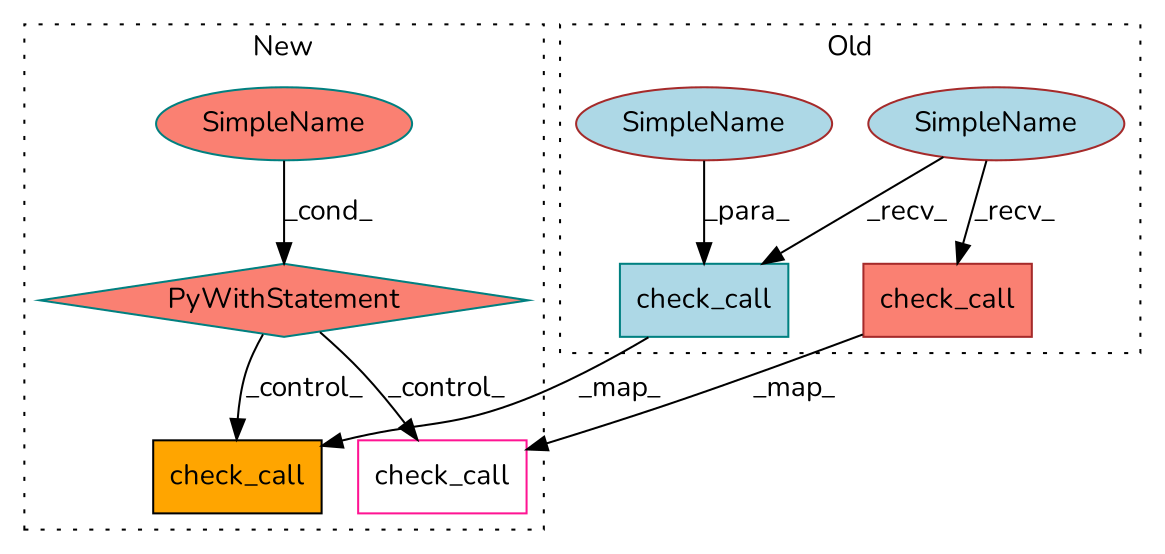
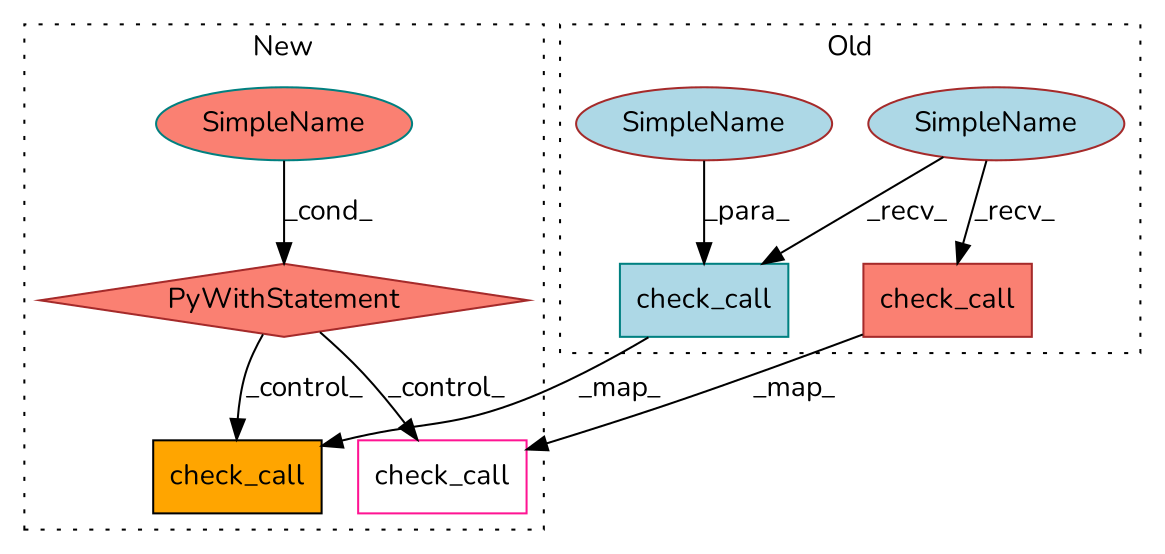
(284, 300) -> (284, 300)
